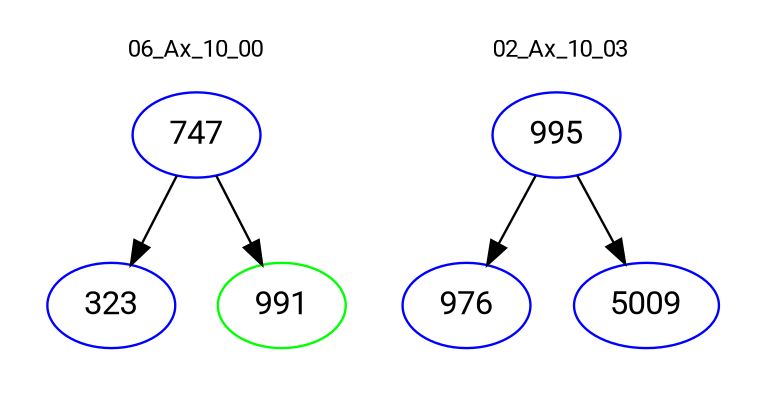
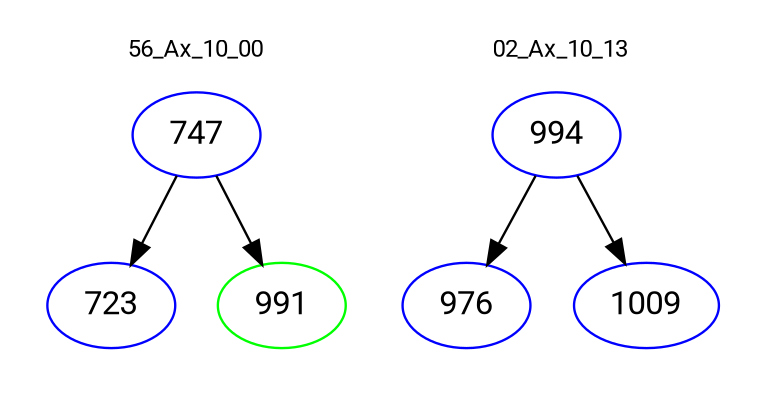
(197, 51) -> (197, 51)
(561, 51) -> (561, 51)
(556, 135) -> (556, 135)
(111, 305) -> (111, 305)
(646, 305) -> (646, 305)
